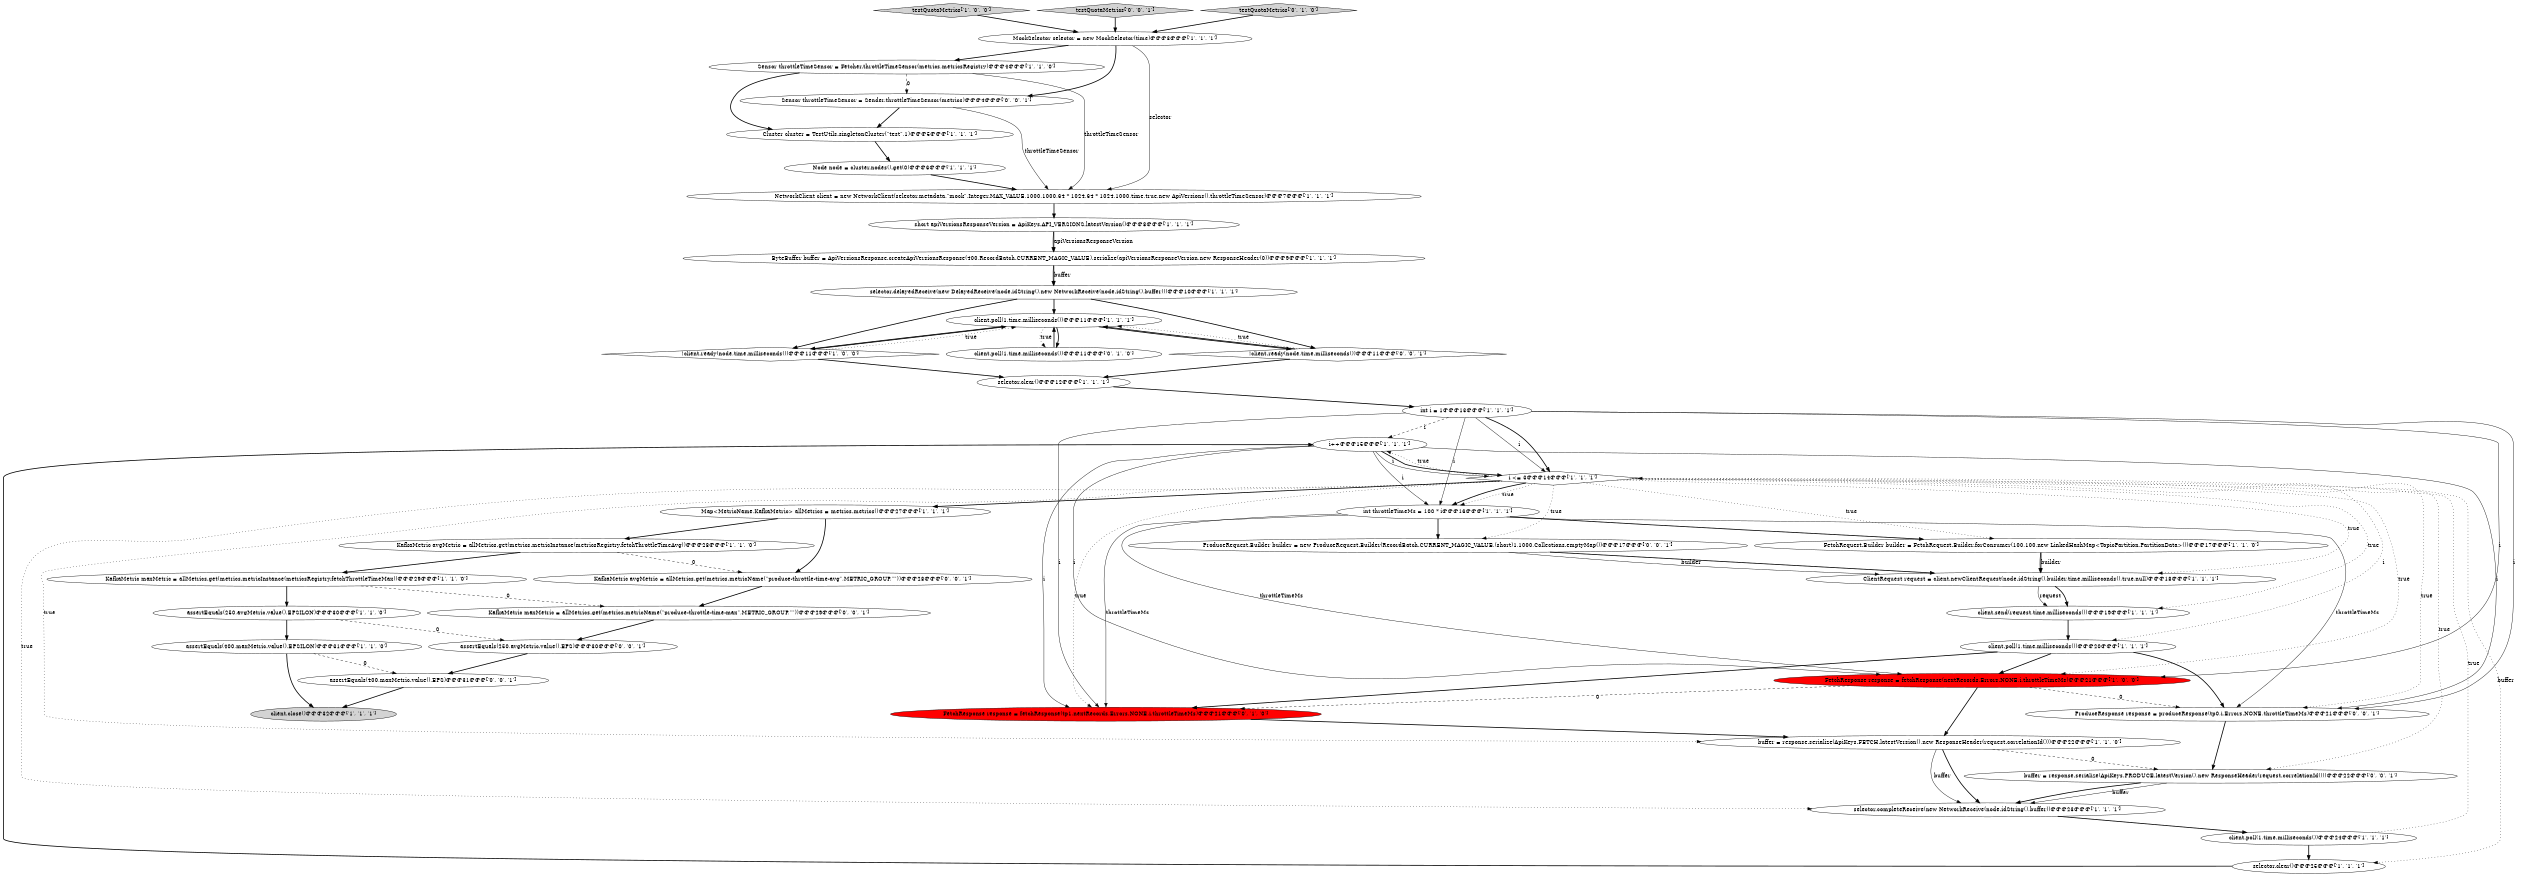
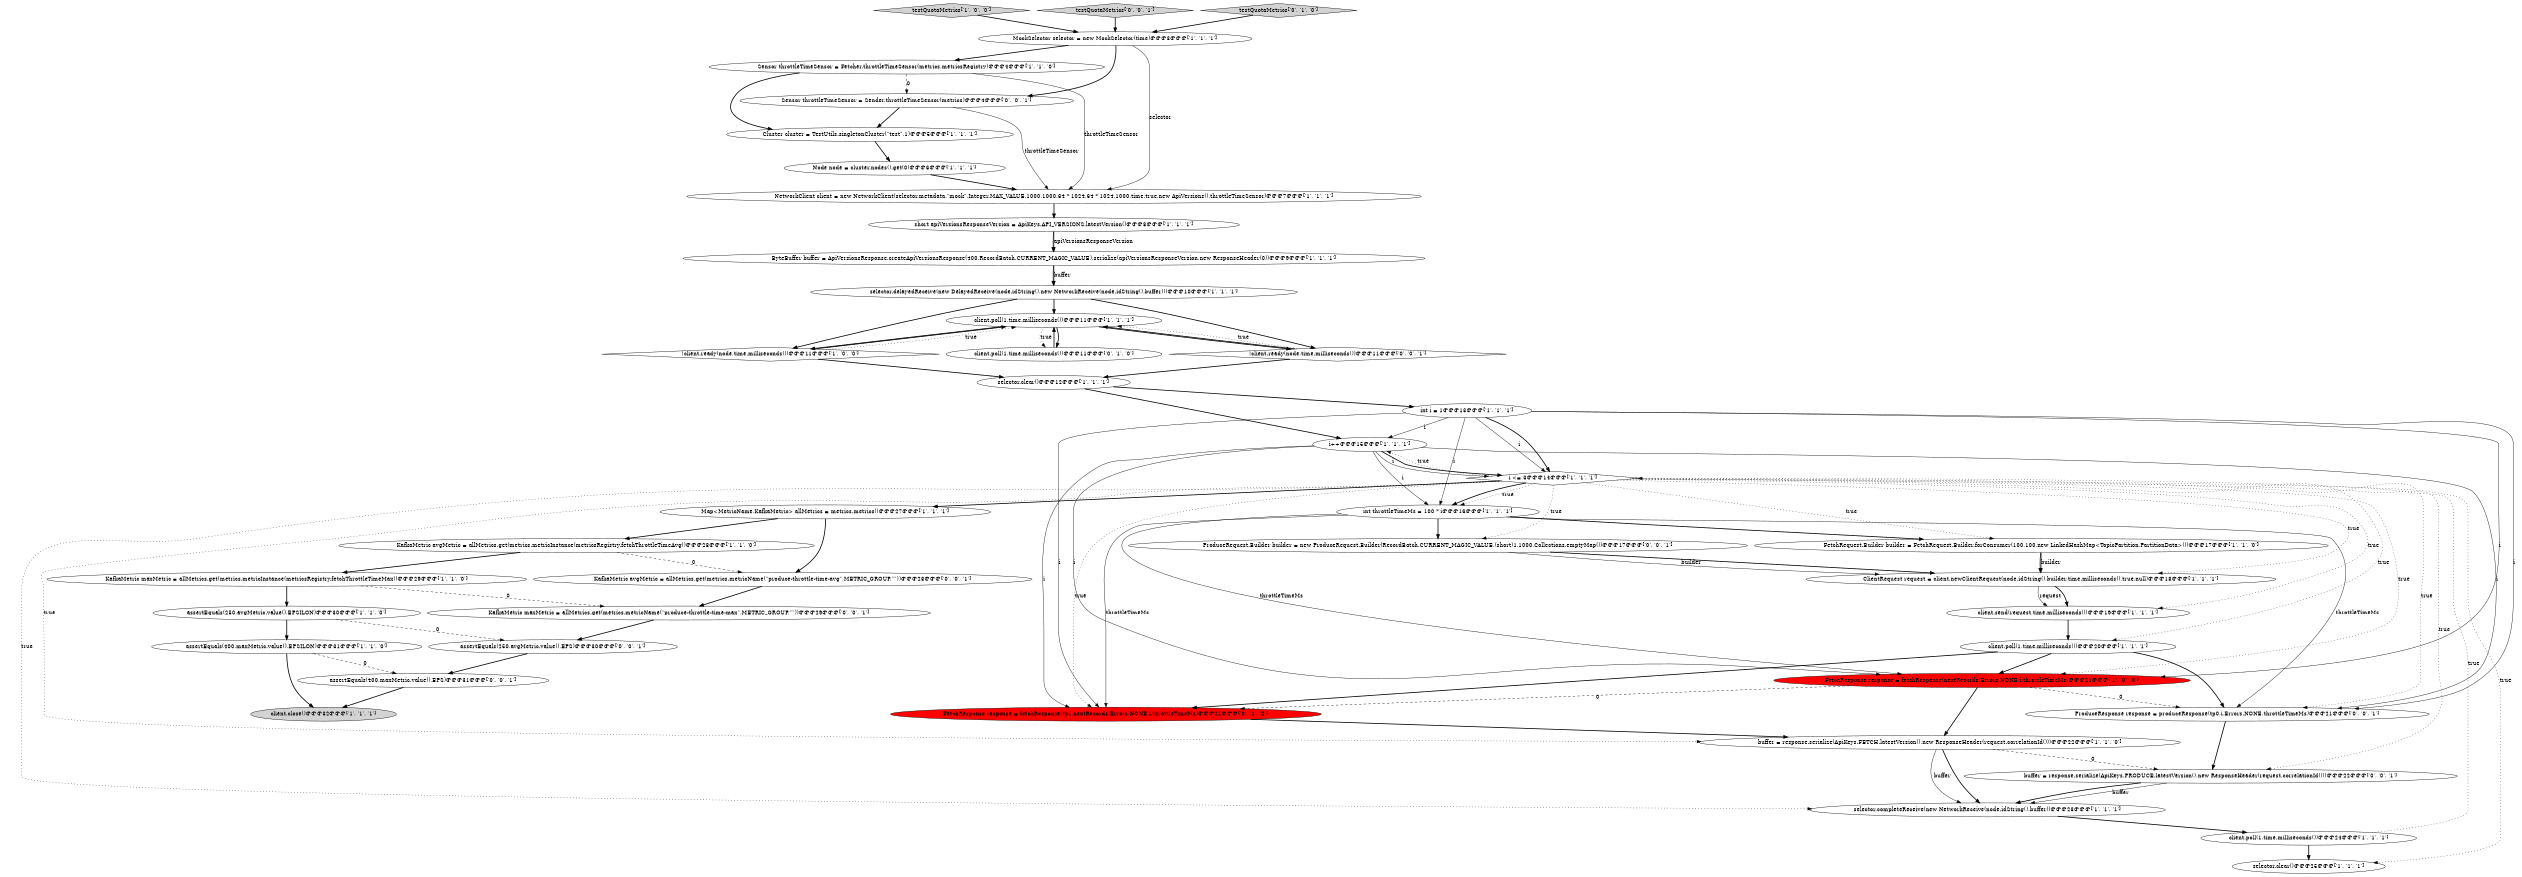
(1420, 427) -> (1420, 427)
(2384, 562) -> (2384, 562)
(2506, 680) -> (2506, 680)
(284, 855) -> (1211, 413)
